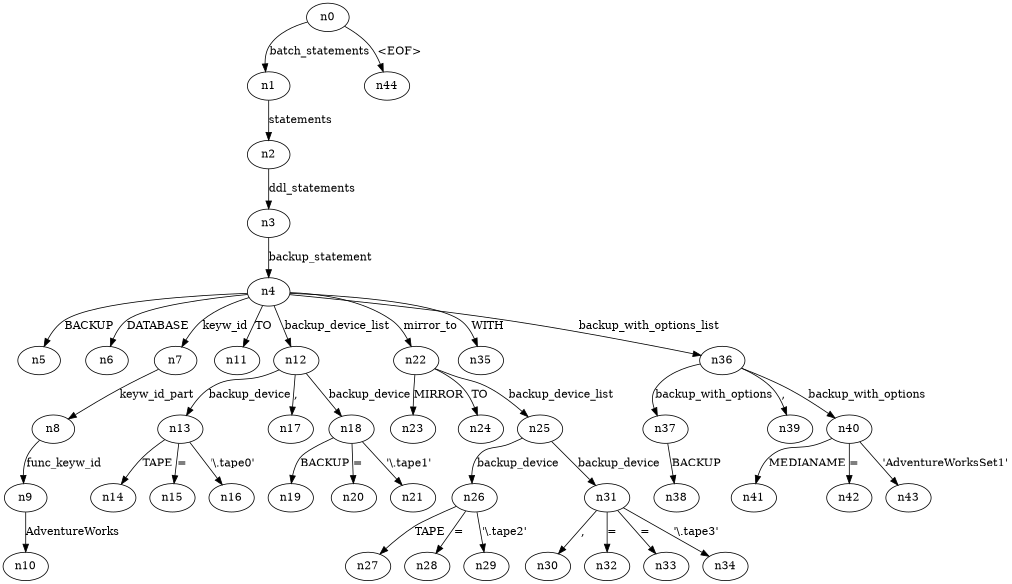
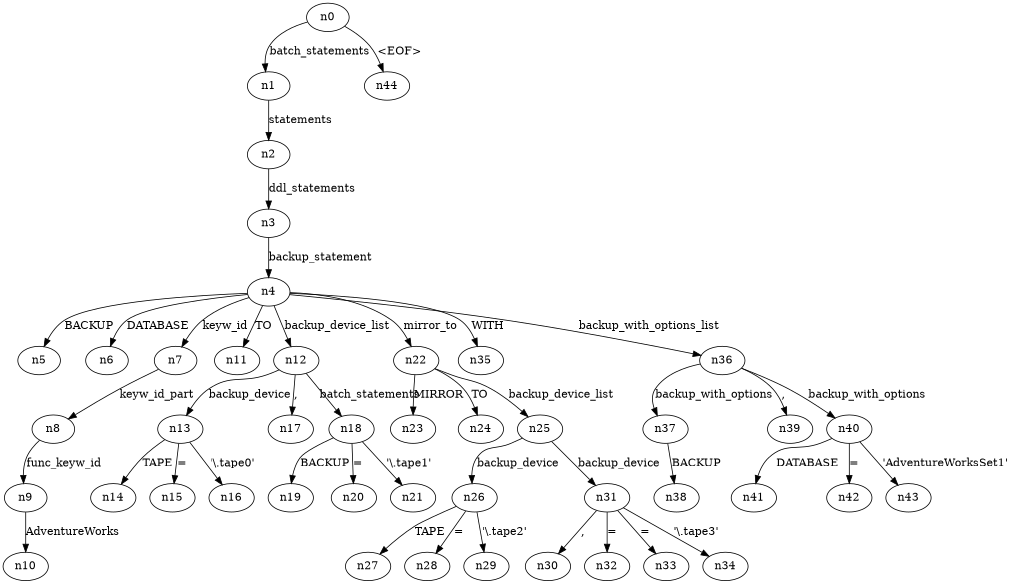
(370, 395) -> (370, 395)
(808, 463) -> (808, 463)
